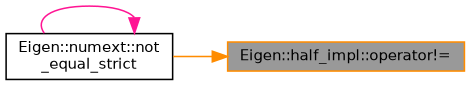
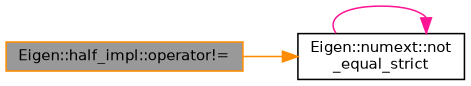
(193, 57) -> (263, 57)
